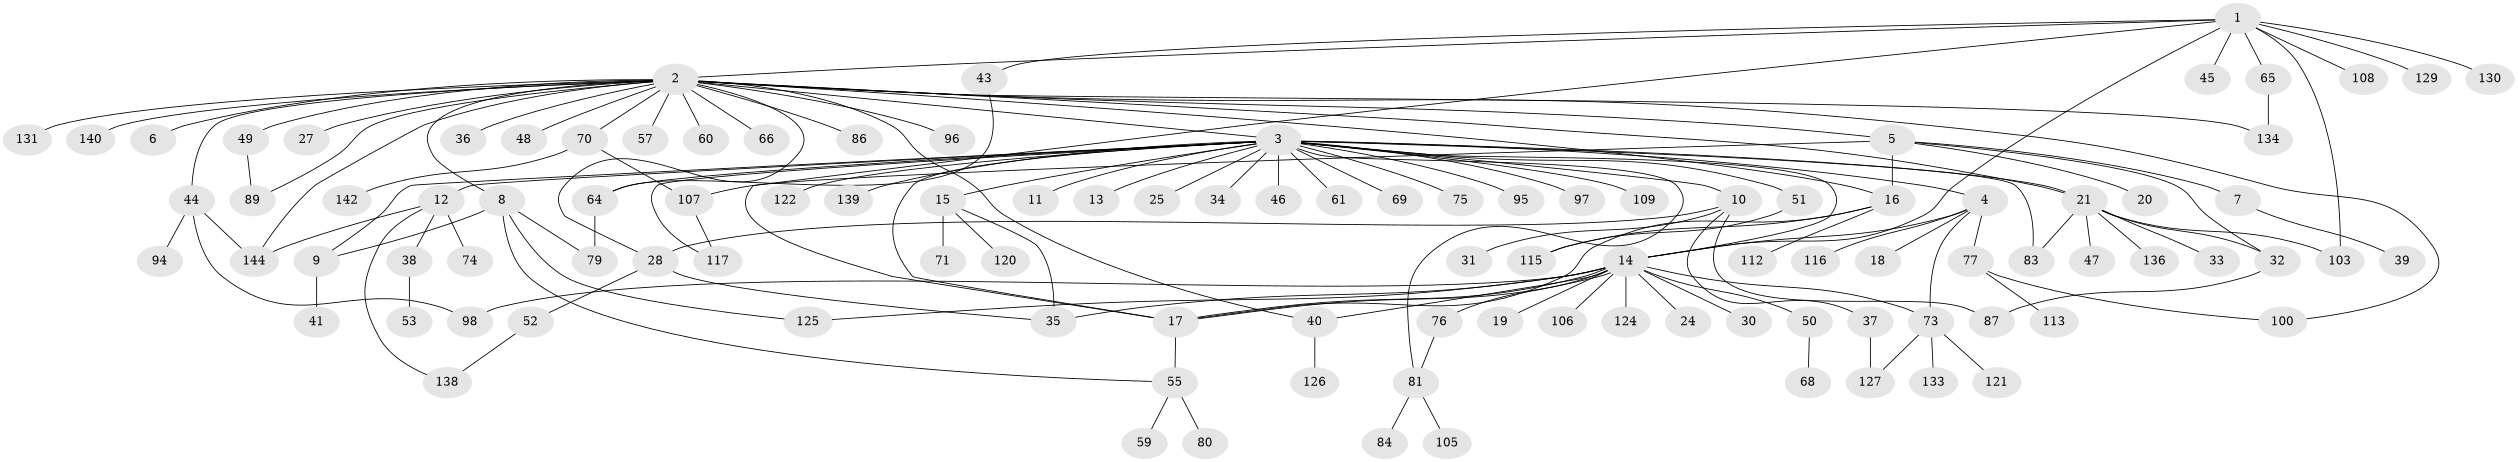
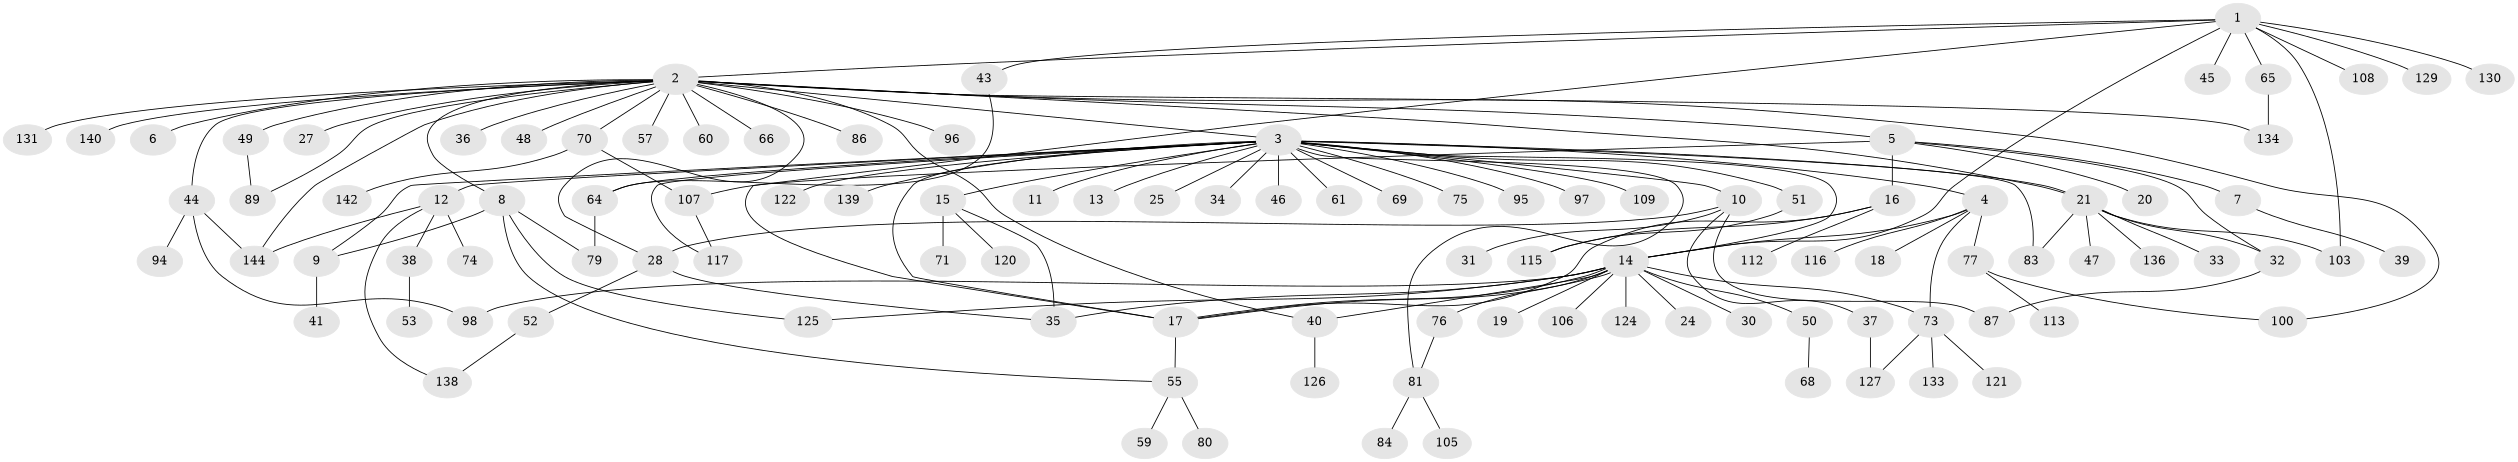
(1316, 125) -> none
